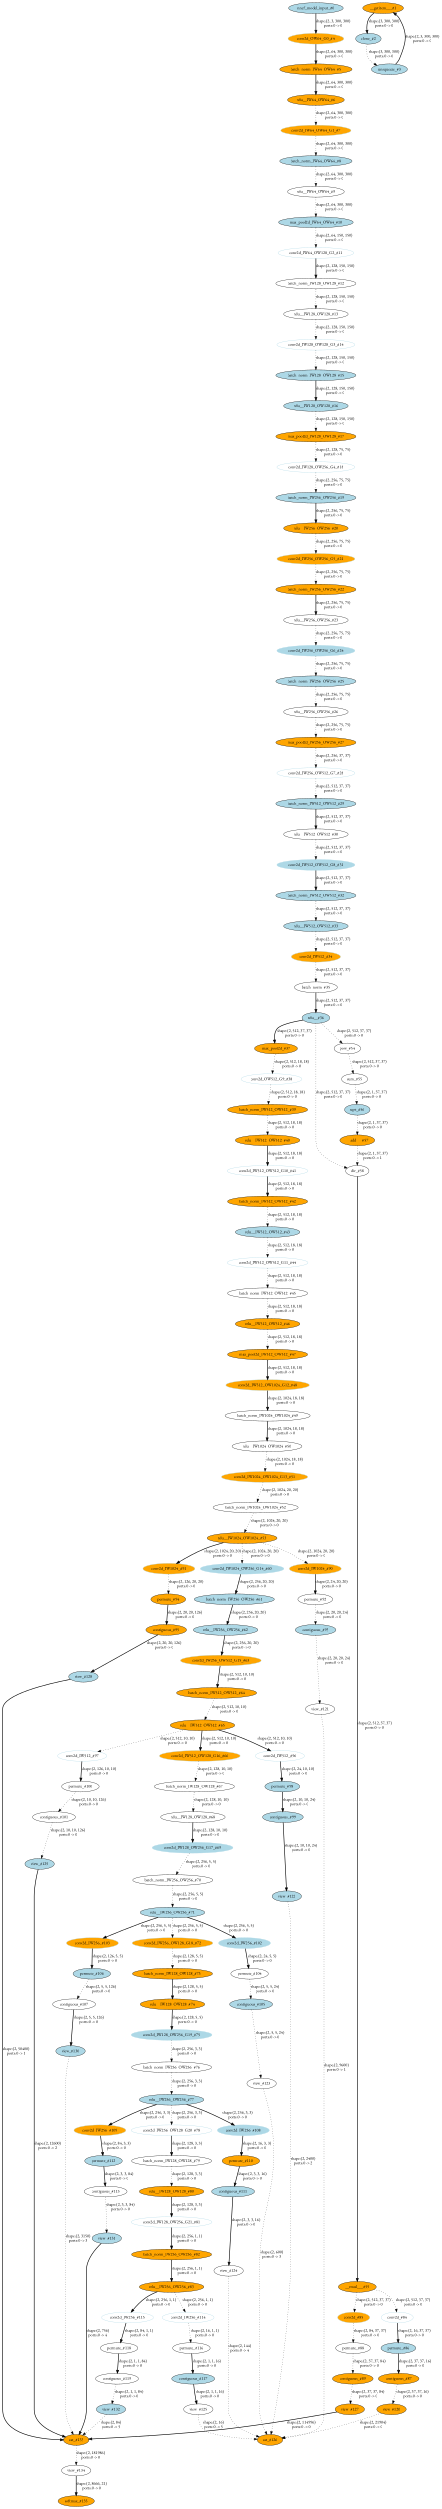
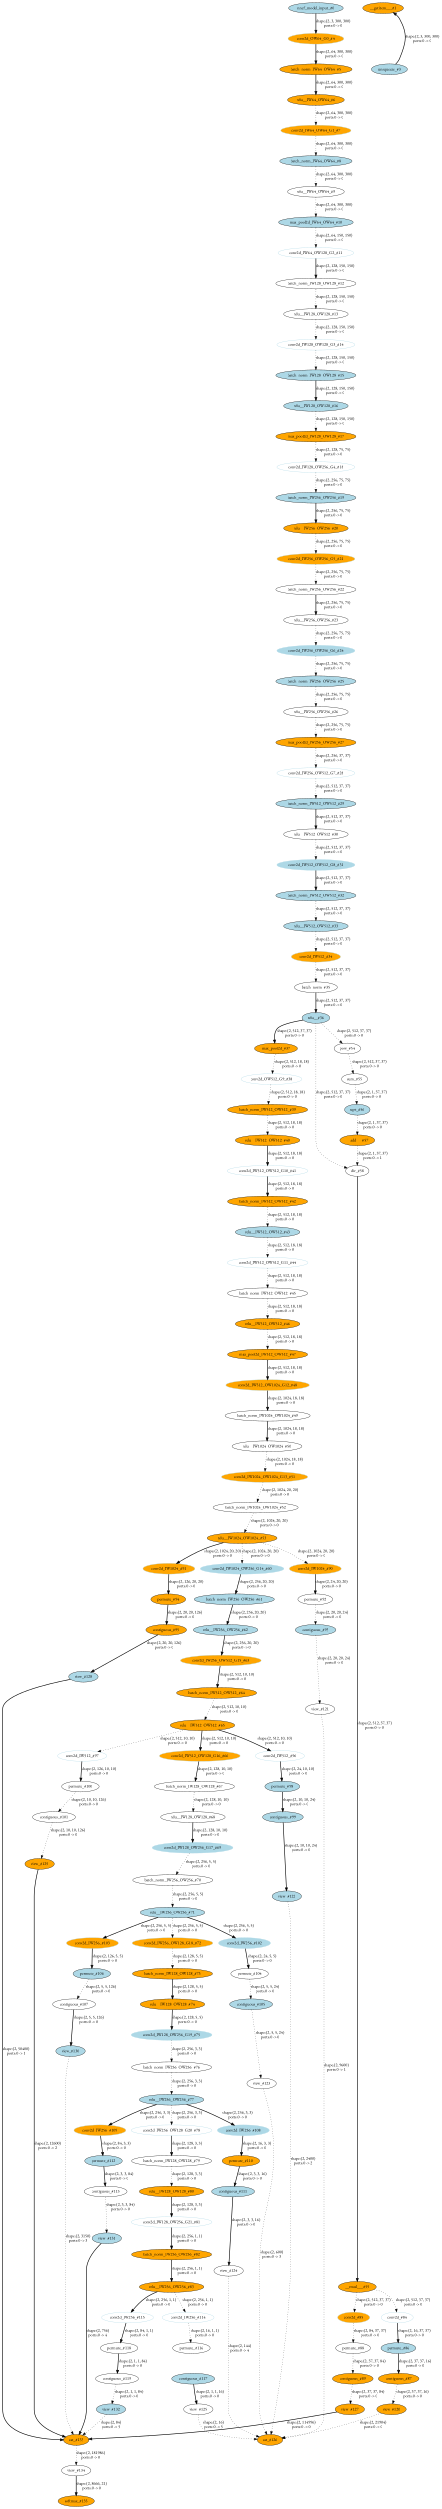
(368, 39) -> none
(316, 590) -> (316, 590)
(169, 1582) -> (169, 1582)
(197, 1770) -> (197, 1770)
(40, 1864) -> (40, 1864)
(192, 2362) -> none
